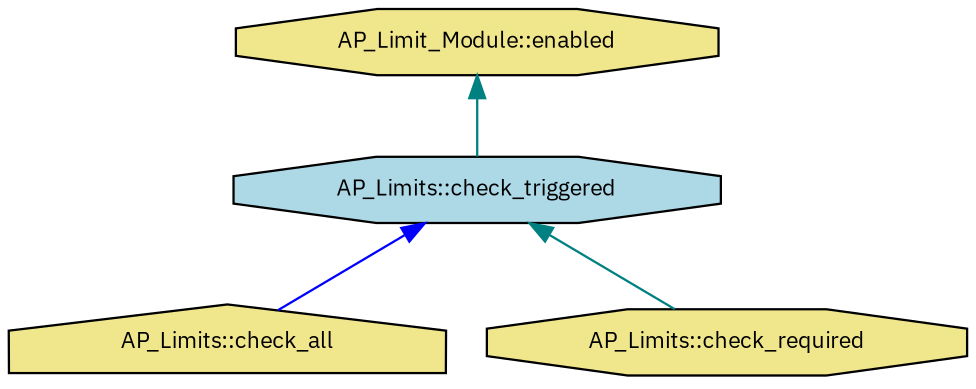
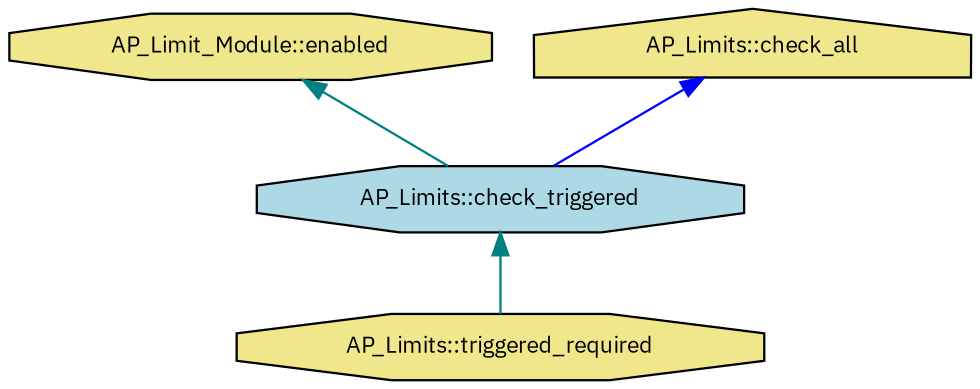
(341, 273) -> (618, 128)
(727, 342) -> (500, 347)
